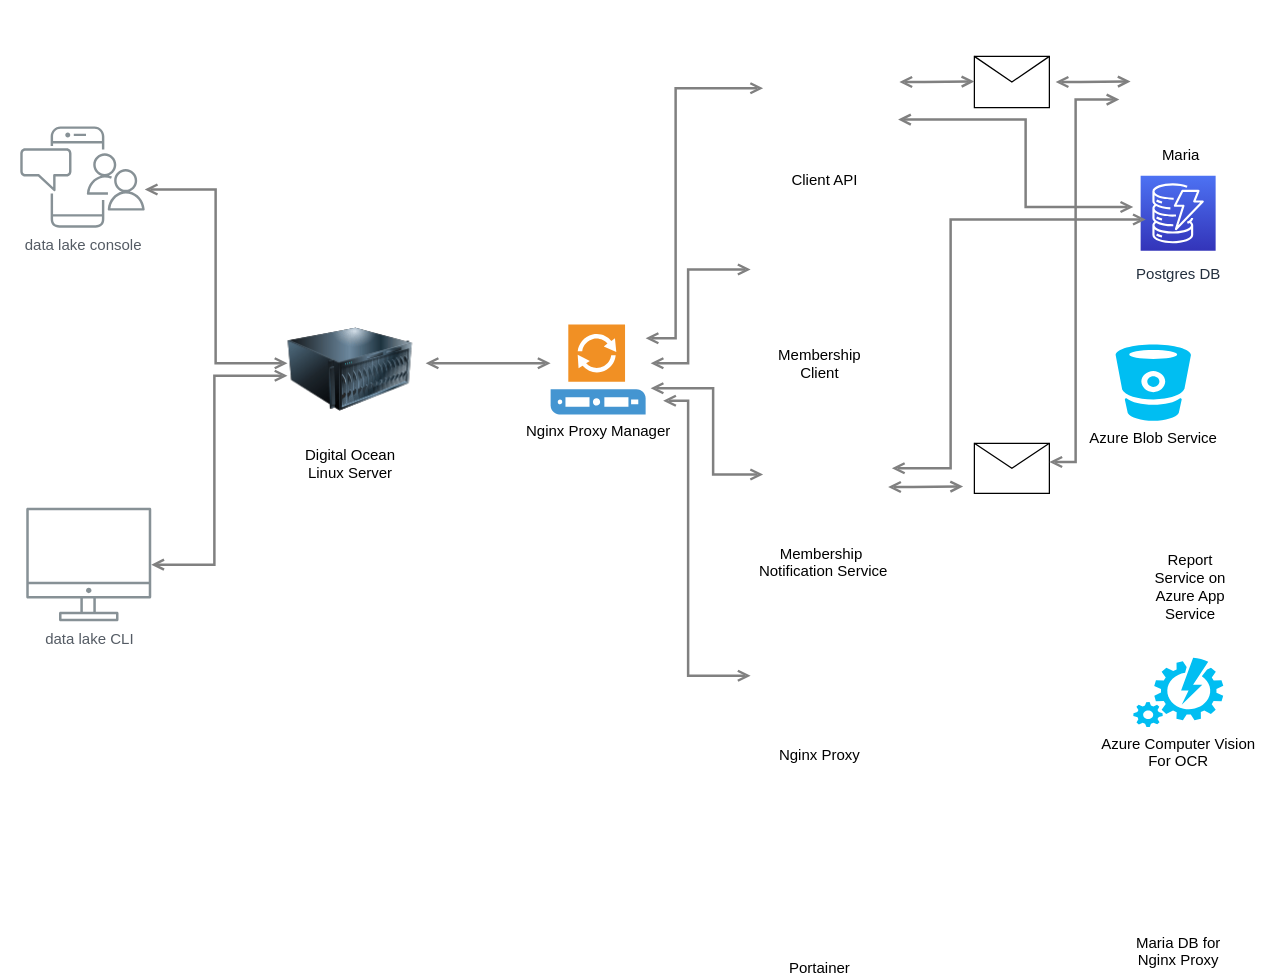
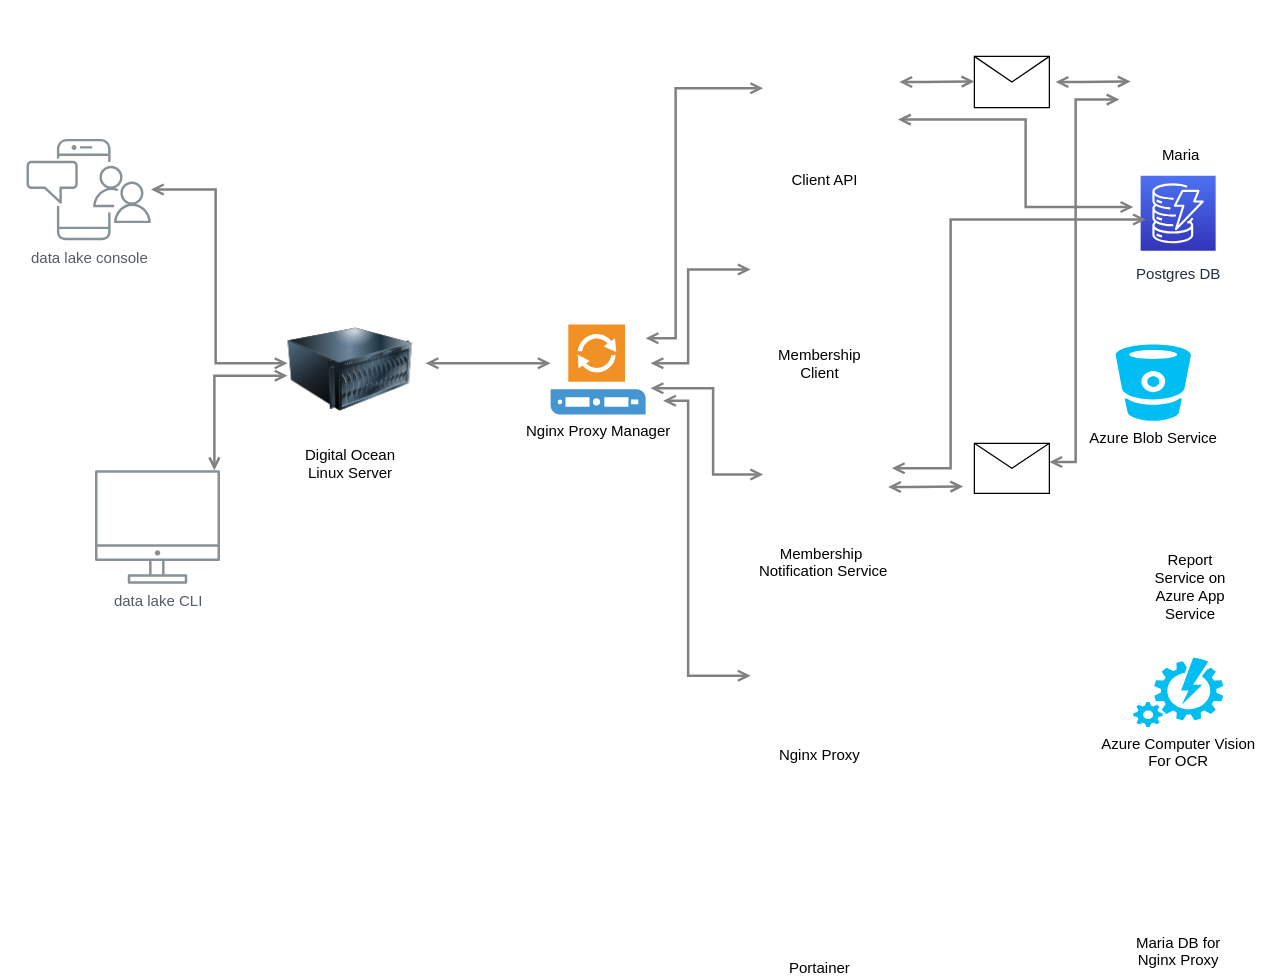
(83, 177) -> (89, 189)
(89, 564) -> (158, 527)
